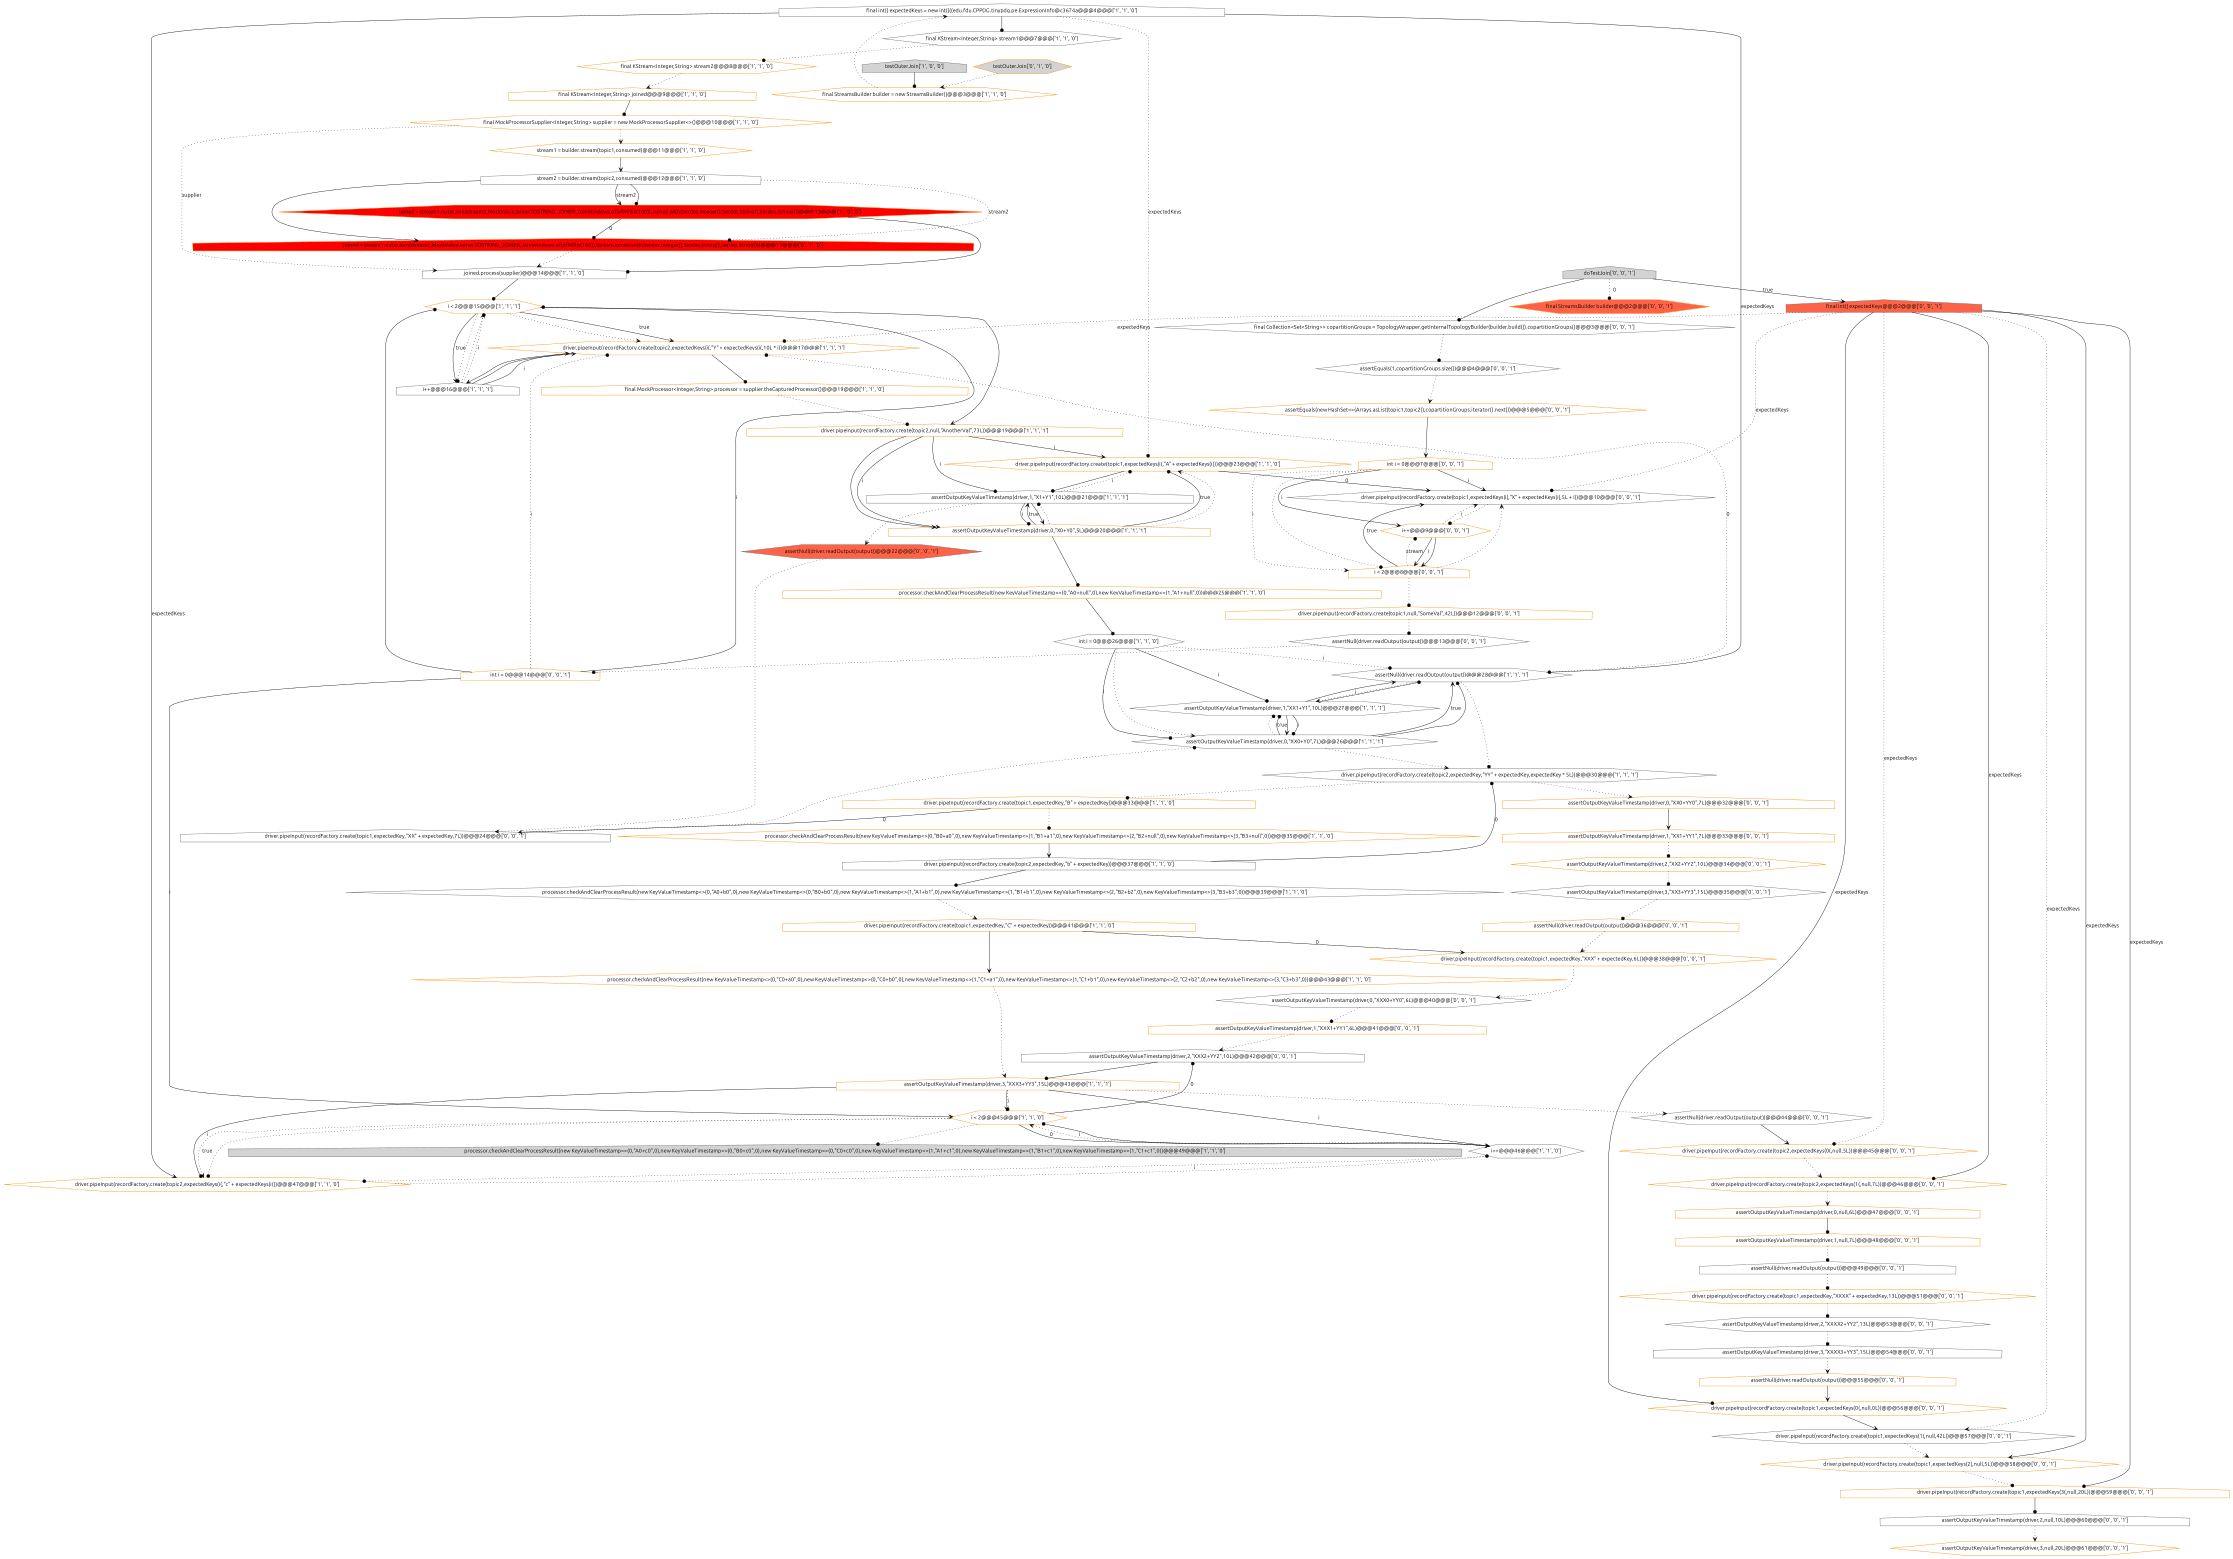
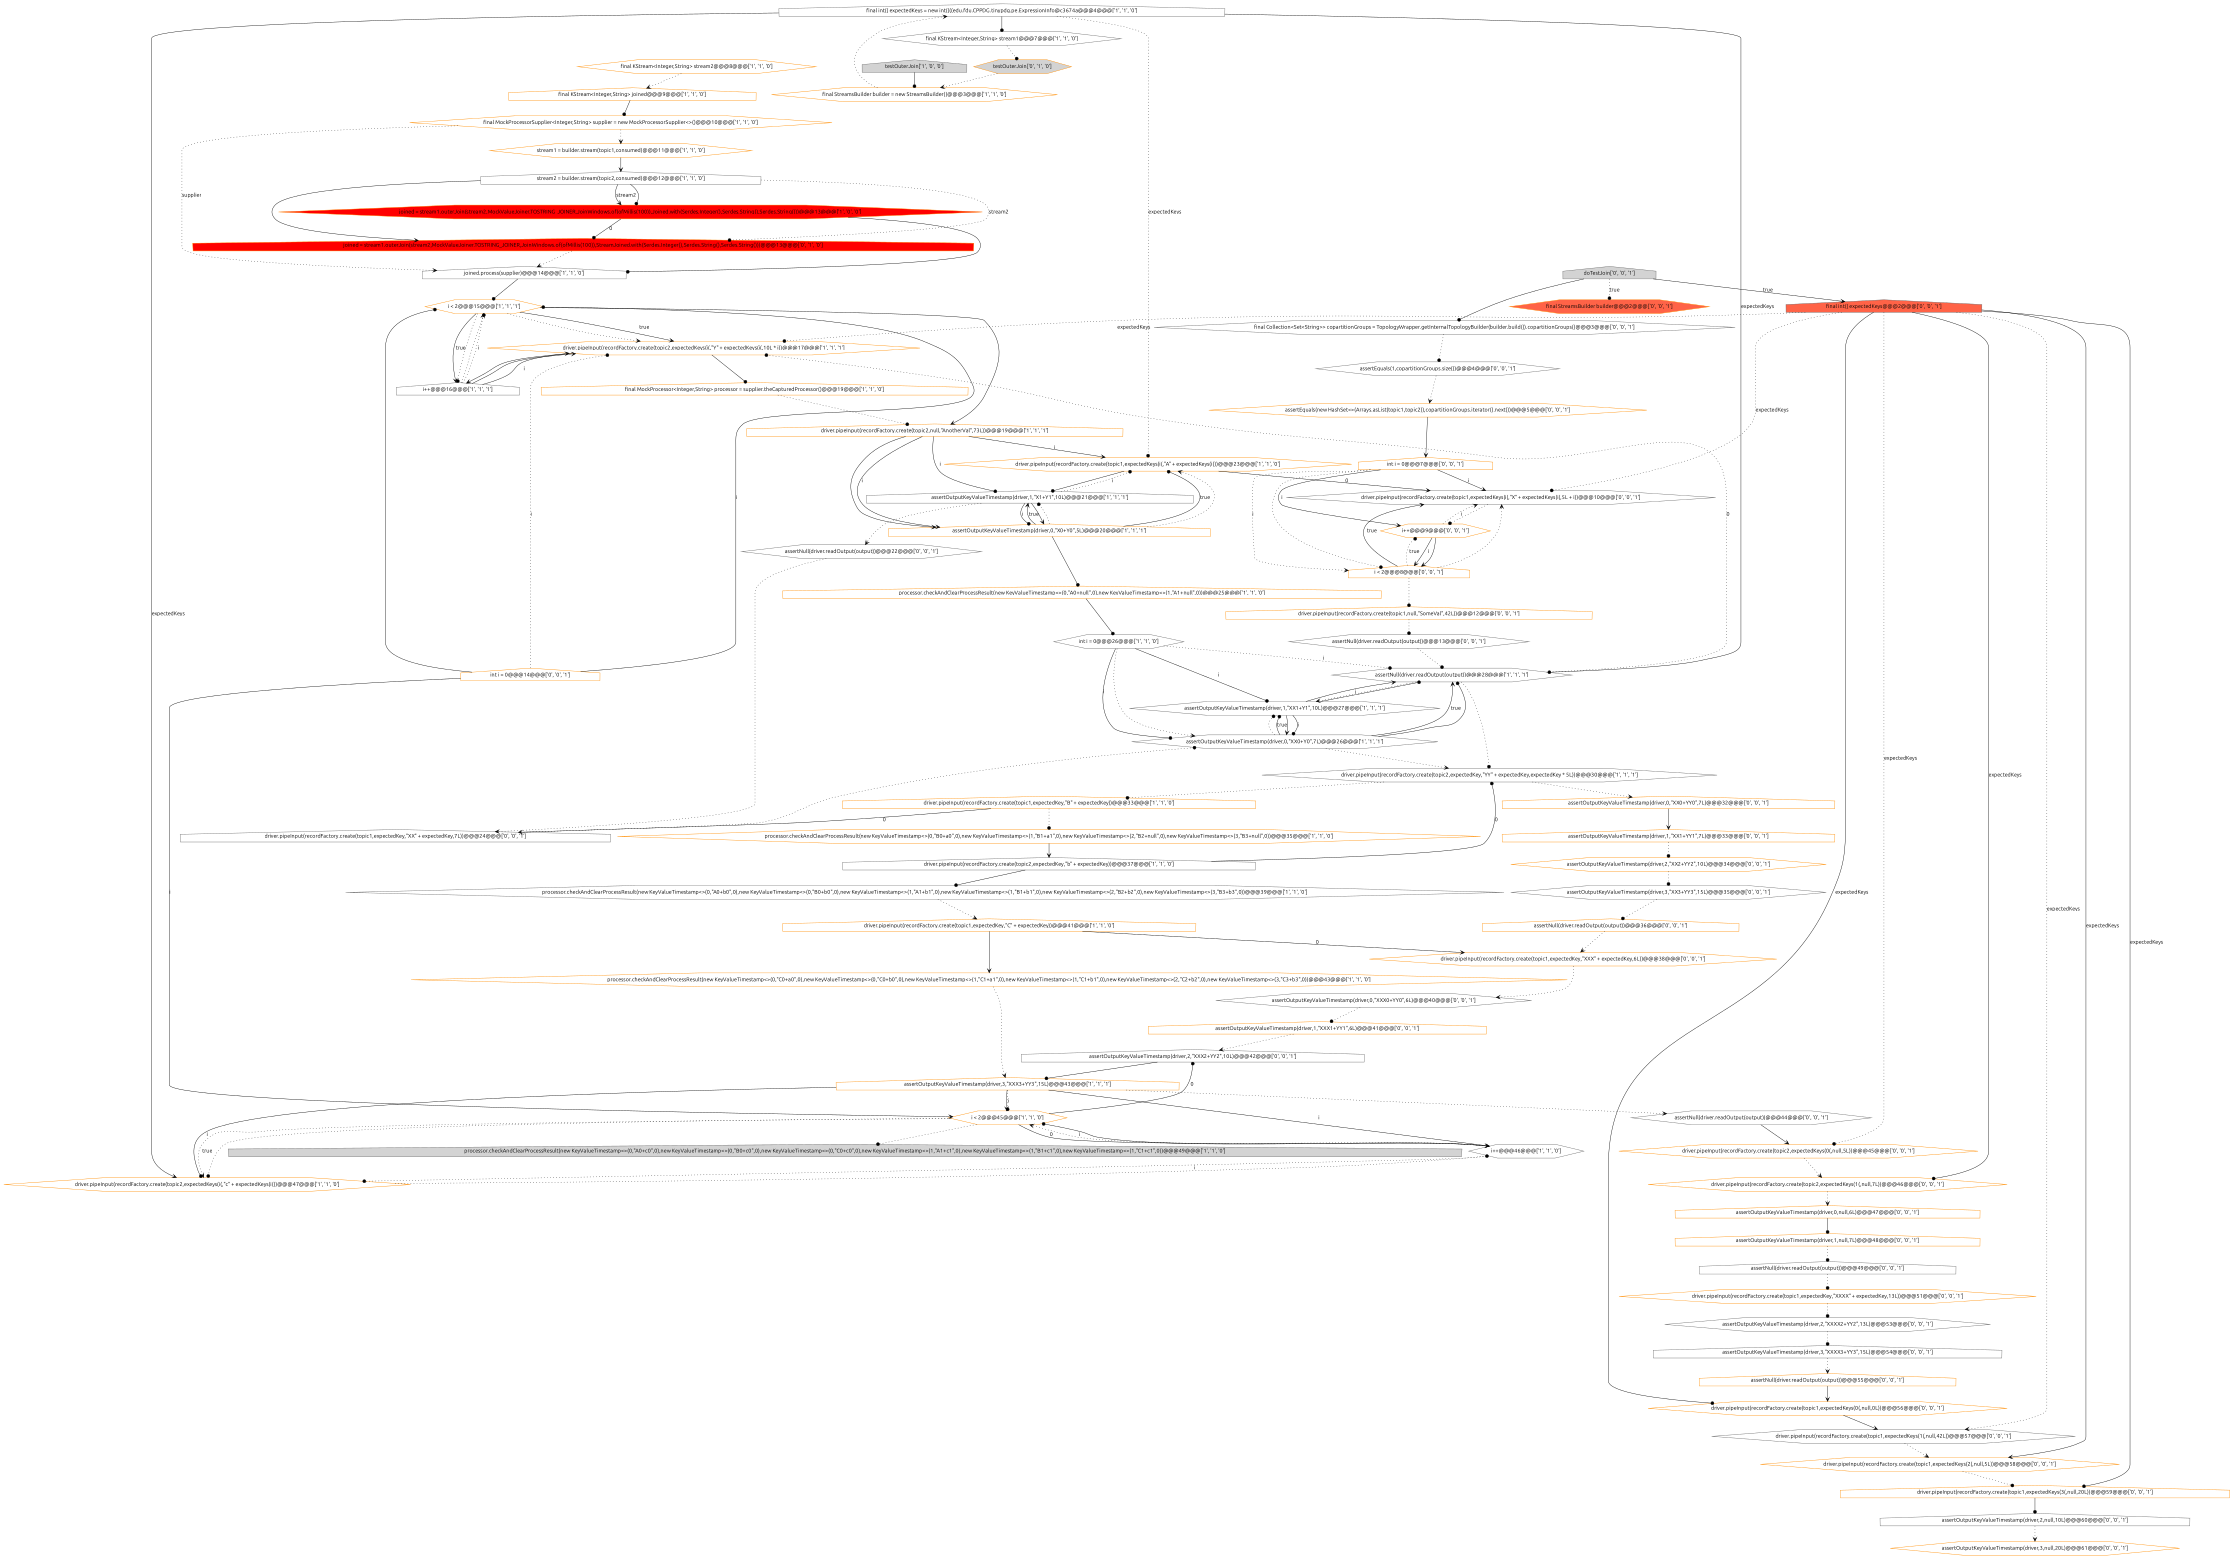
(851, 53) -> (1011, 51)
(1615, 290) -> (1615, 290)
(862, 552) -> (862, 552)
(1415, 552) -> (1415, 552)
(958, 659) -> (1429, 657)
